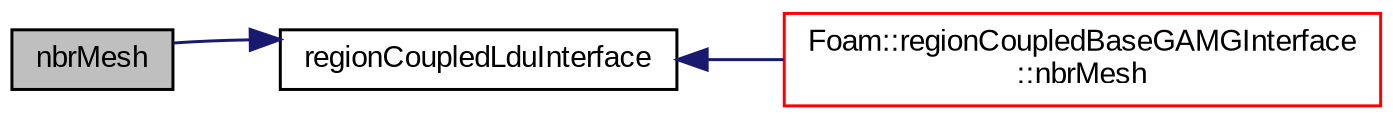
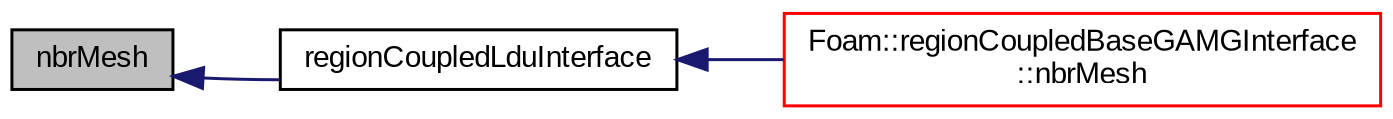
(212, 41) -> (242, 79)
